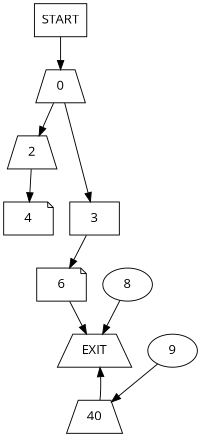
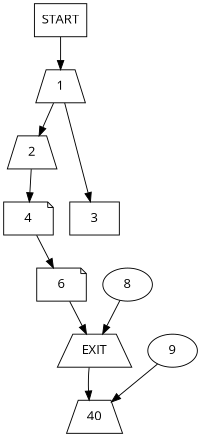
(61, 86) -> (61, 86)
(80, 247) -> (43, 247)
(101, 388) -> (88, 379)
